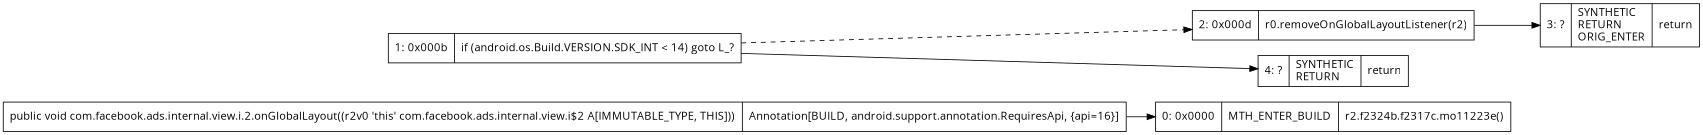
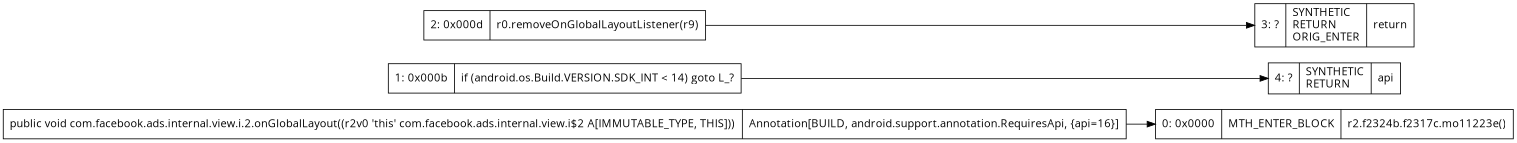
(1366, 25) -> (598, 25)
(962, 36) -> none
(1385, 71) -> (1386, 78)
(1280, 116) -> (1281, 124)
